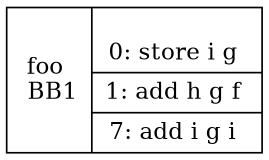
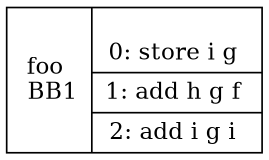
(177, 132) -> (177, 132)
